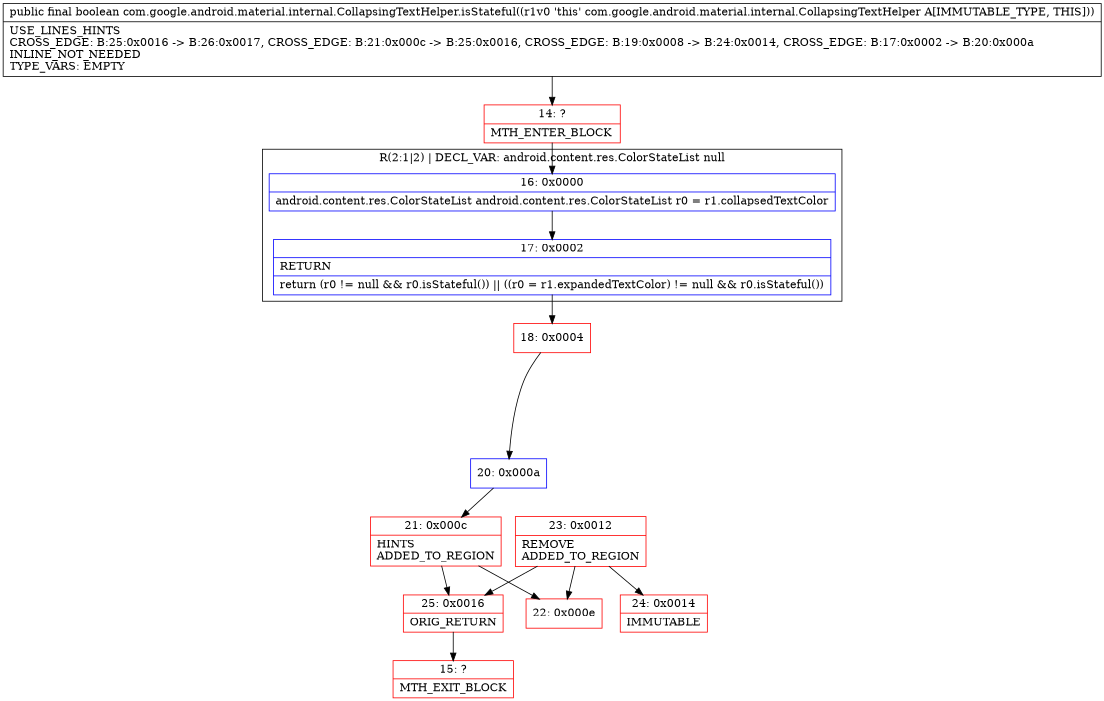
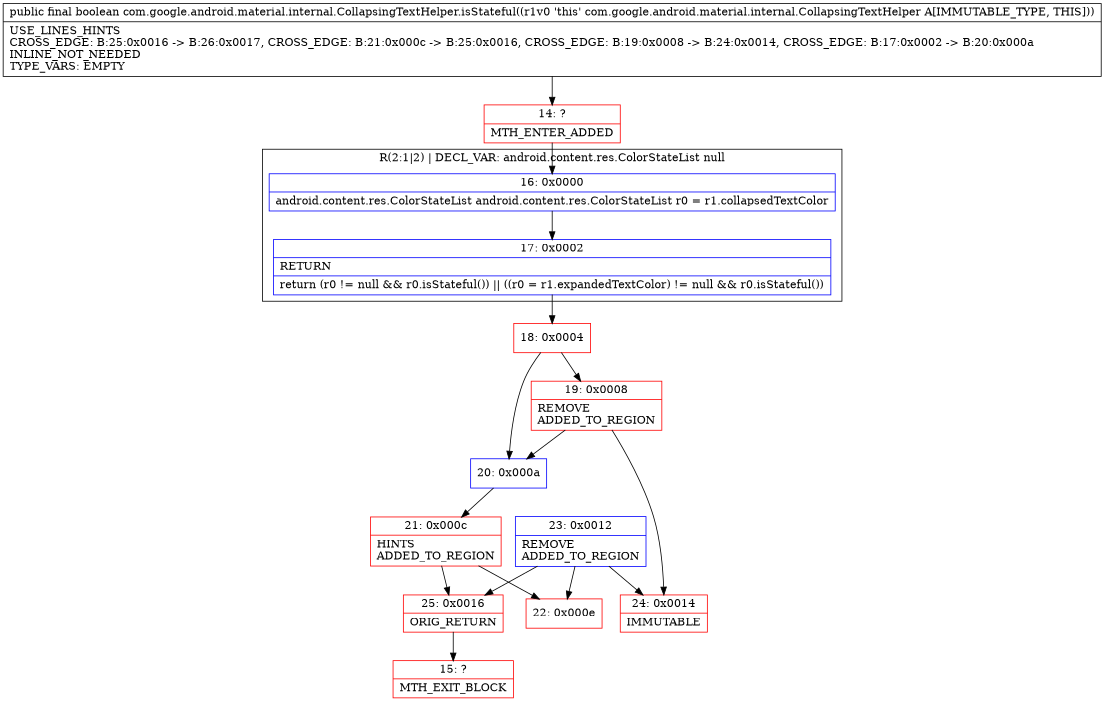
(551, 133) -> (552, 133)
none -> (597, 406)
(581, 542) -> (581, 542)
